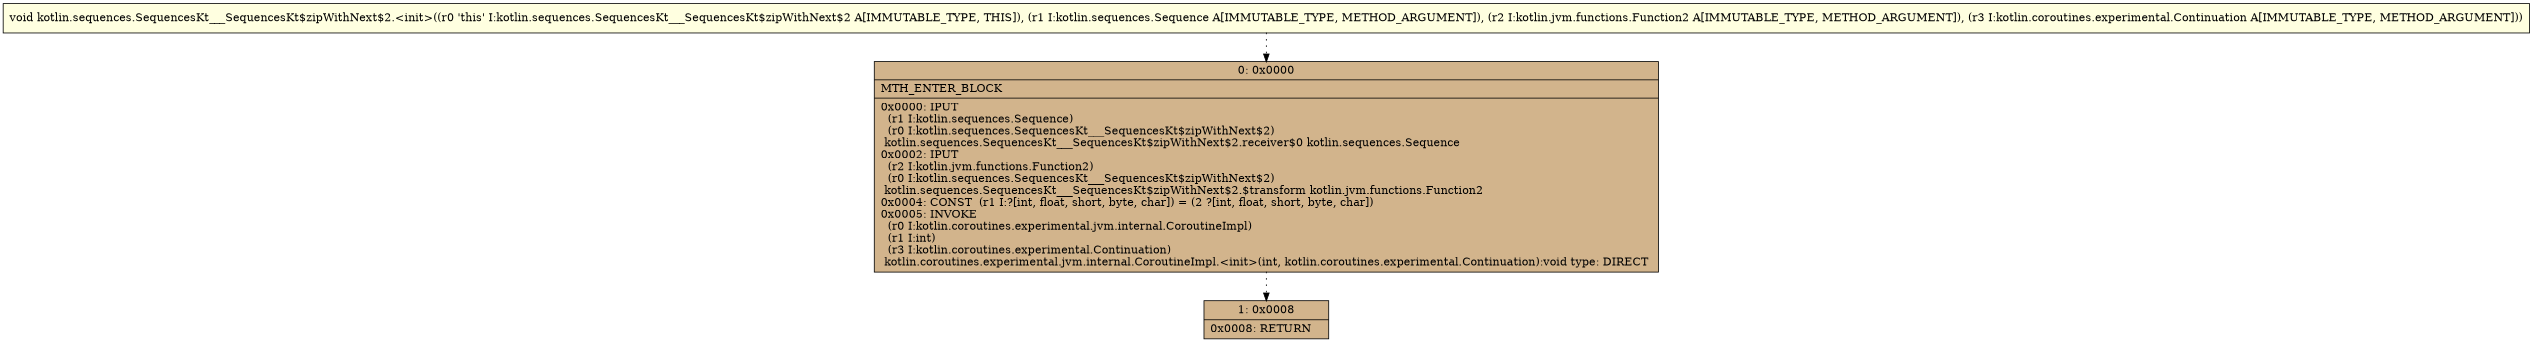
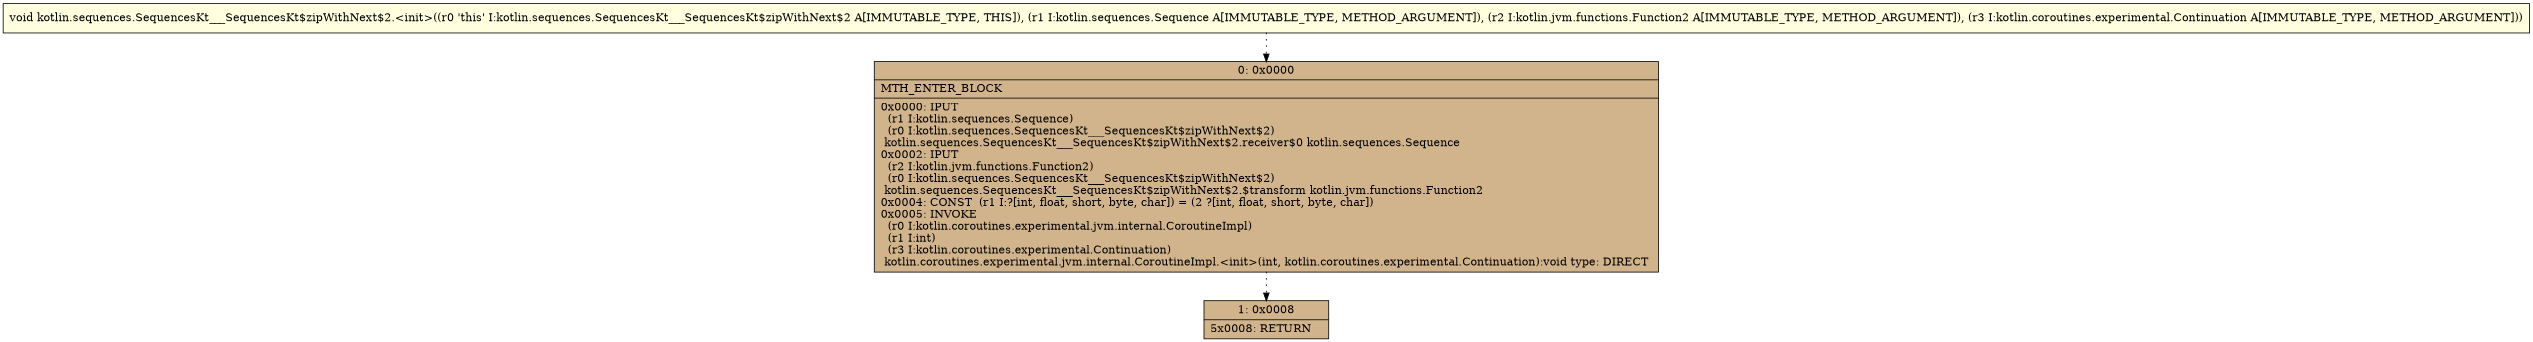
(1266, 329) -> (1266, 329)
